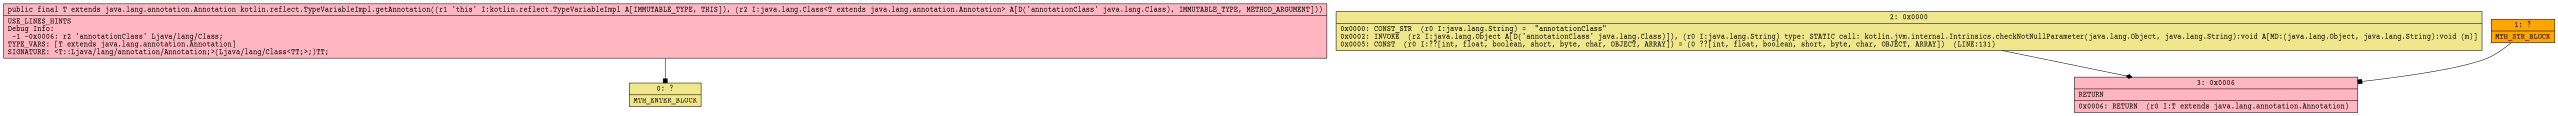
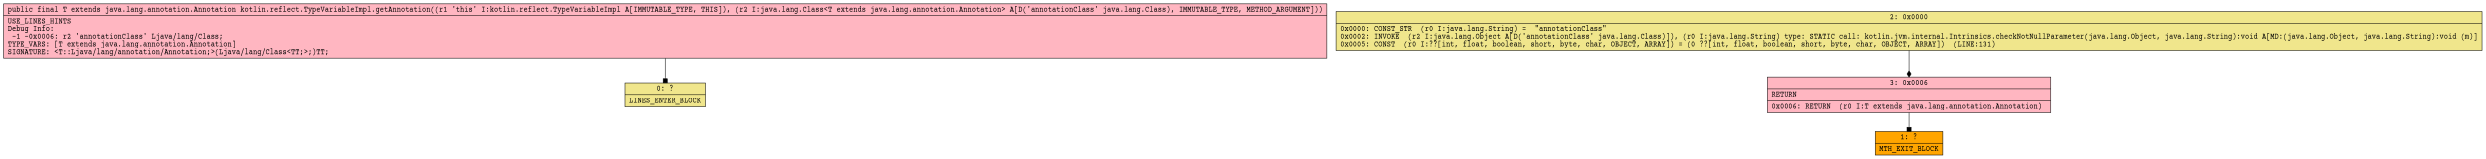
(2523, 37) -> (1909, 149)
(2440, 70) -> (1909, 119)
(665, 100) -> (665, 100)
